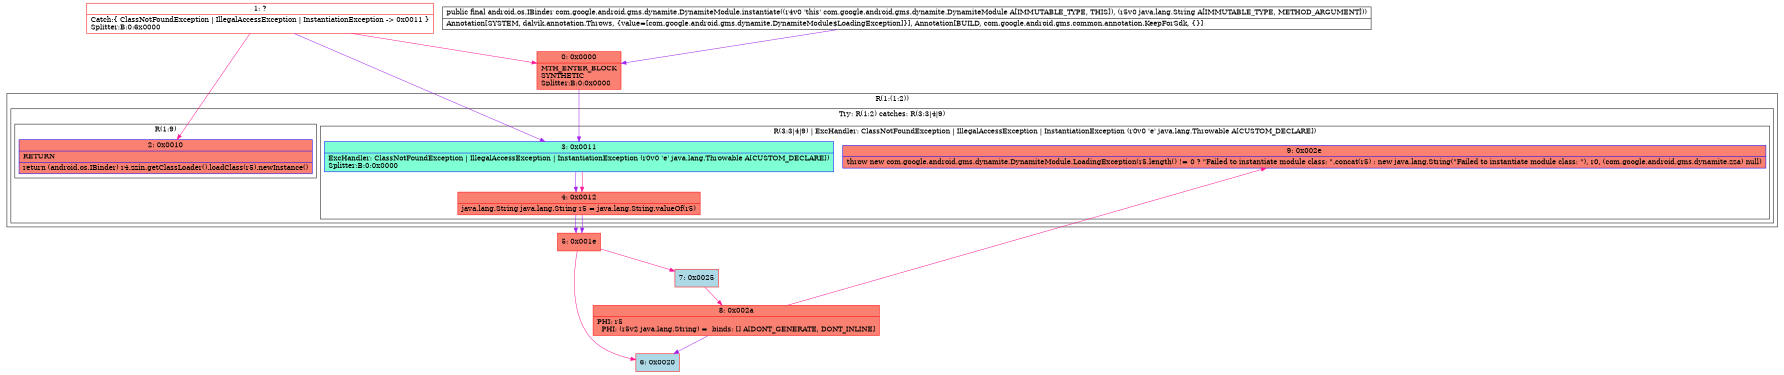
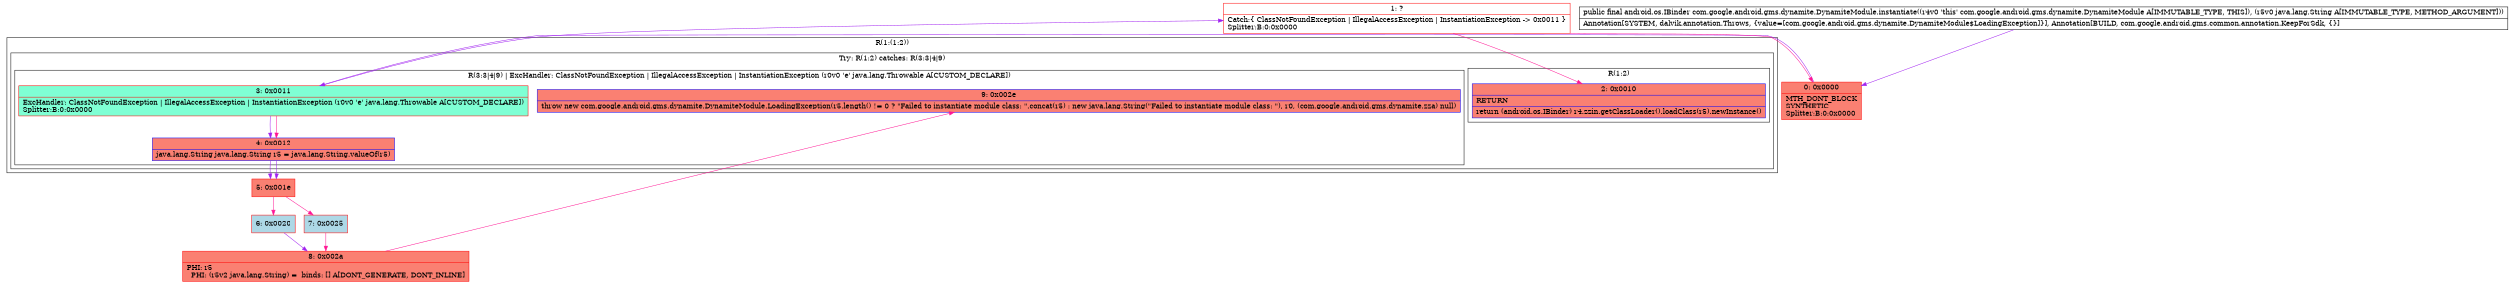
(126, 27) -> (1263, 27)
(579, 68) -> (1822, 99)
(417, 87) -> (766, 28)
(166, 130) -> (1619, 74)
(579, 157) -> (273, 101)
(579, 203) -> (273, 149)
(693, 343) -> (294, 240)
